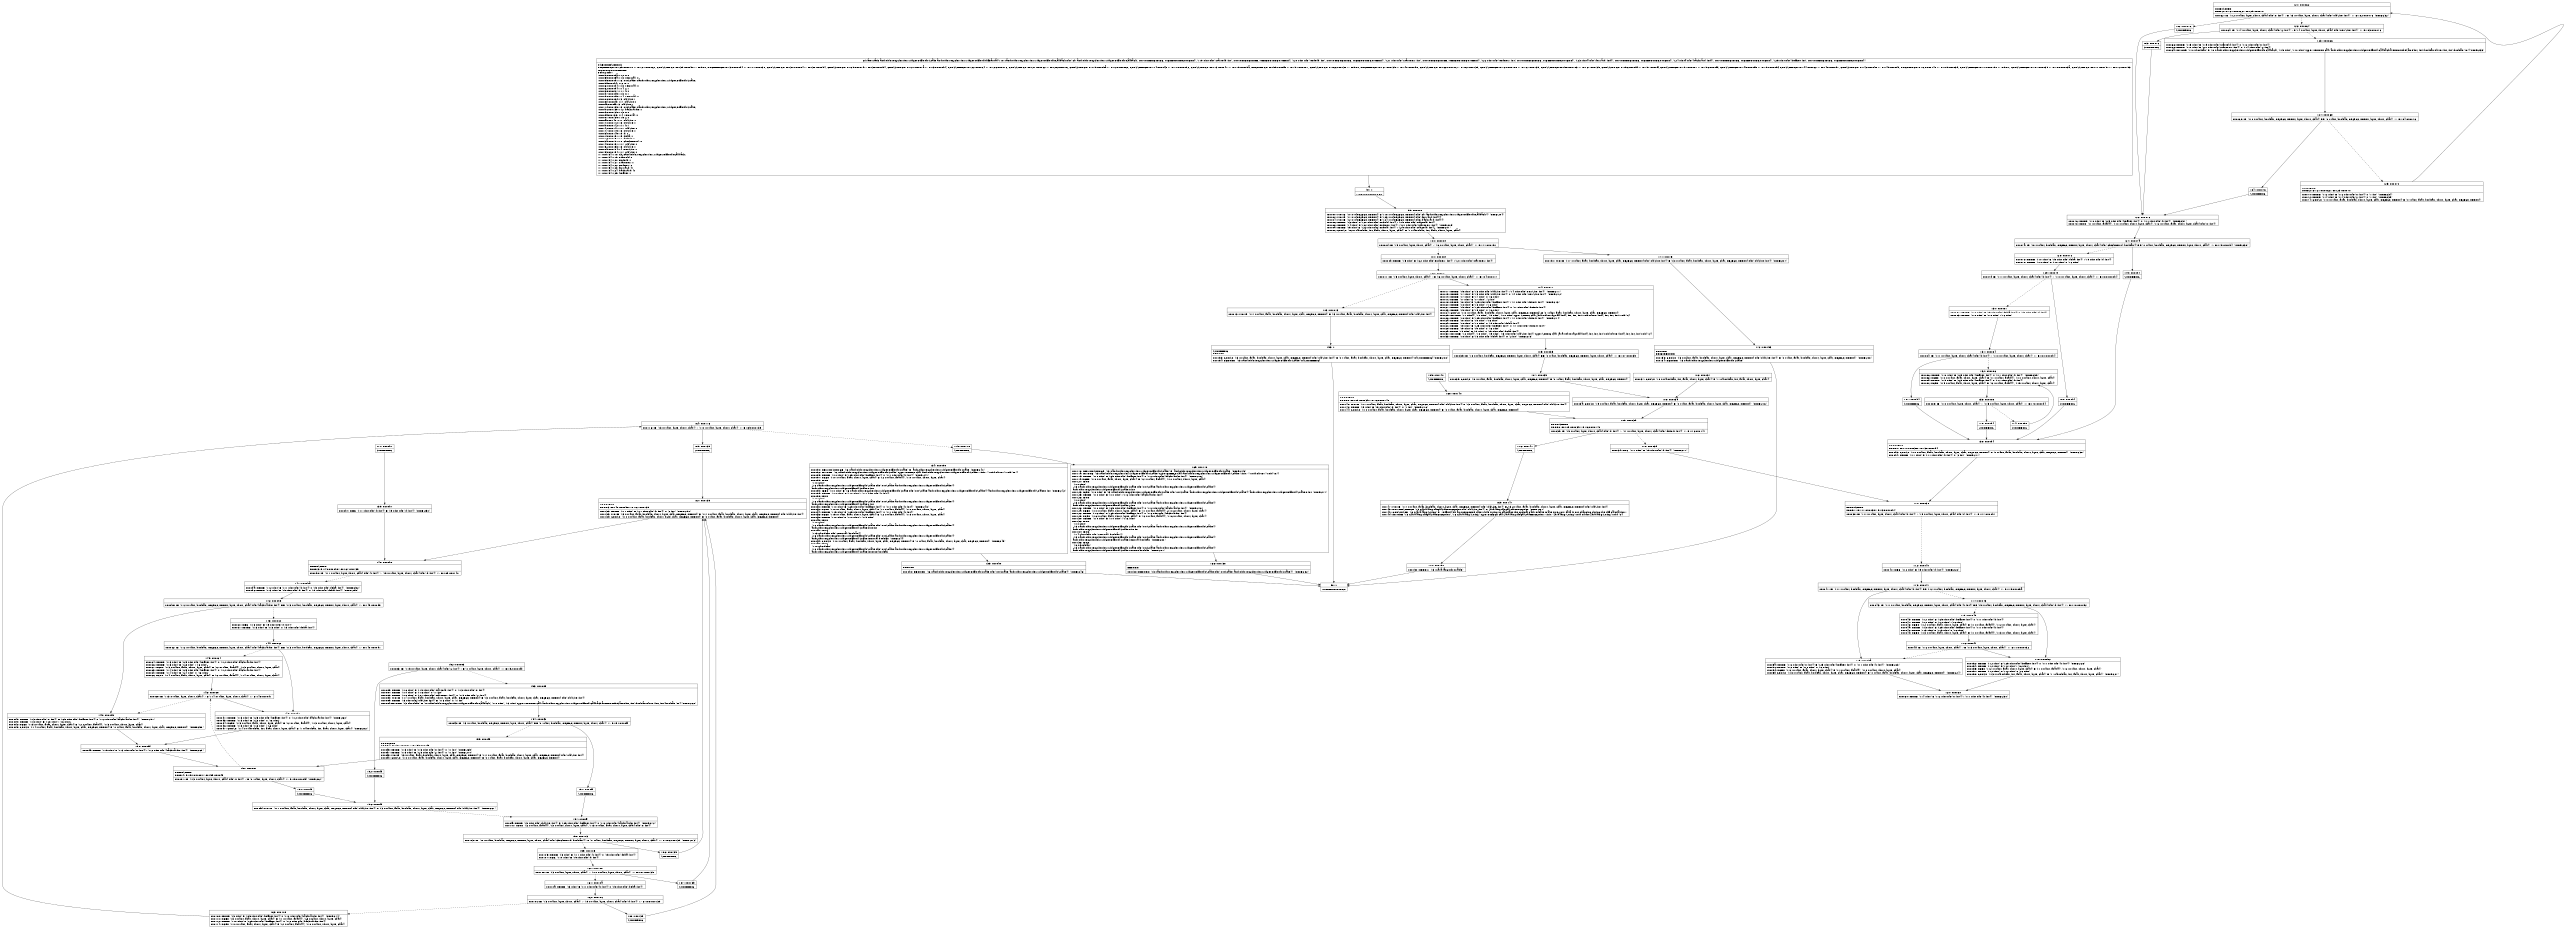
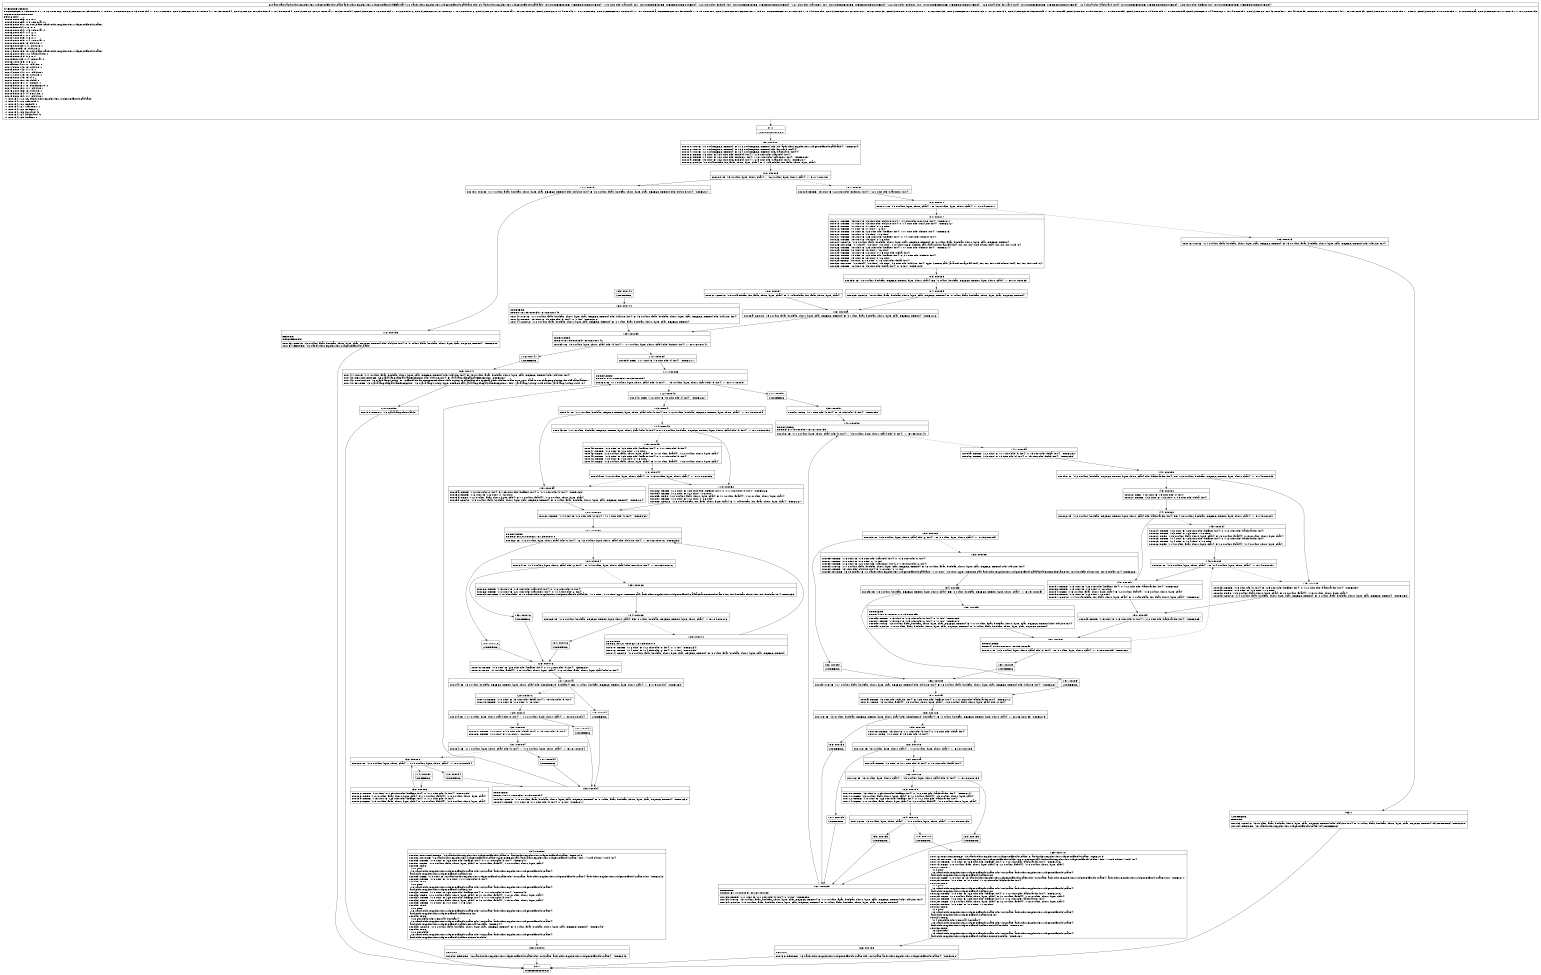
(1988, 363) -> (466, 754)
none -> (739, 389)
none -> (593, 522)
